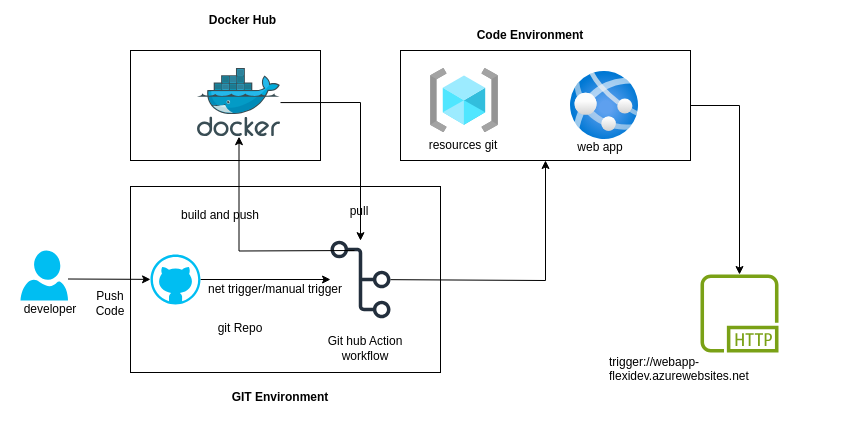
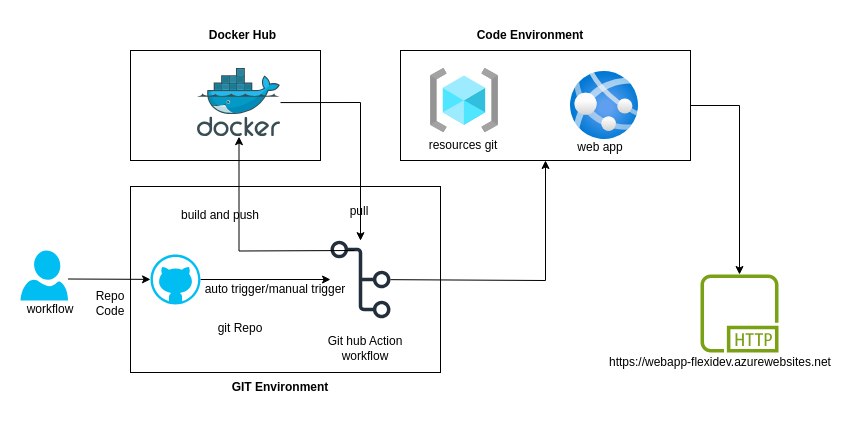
(243, 21) -> (243, 36)
(276, 290) -> (276, 290)
(111, 304) -> (111, 304)
(51, 310) -> (51, 310)
(724, 370) -> (724, 370)
(281, 398) -> (281, 388)
